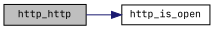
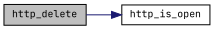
(45, 15) -> (45, 15)
